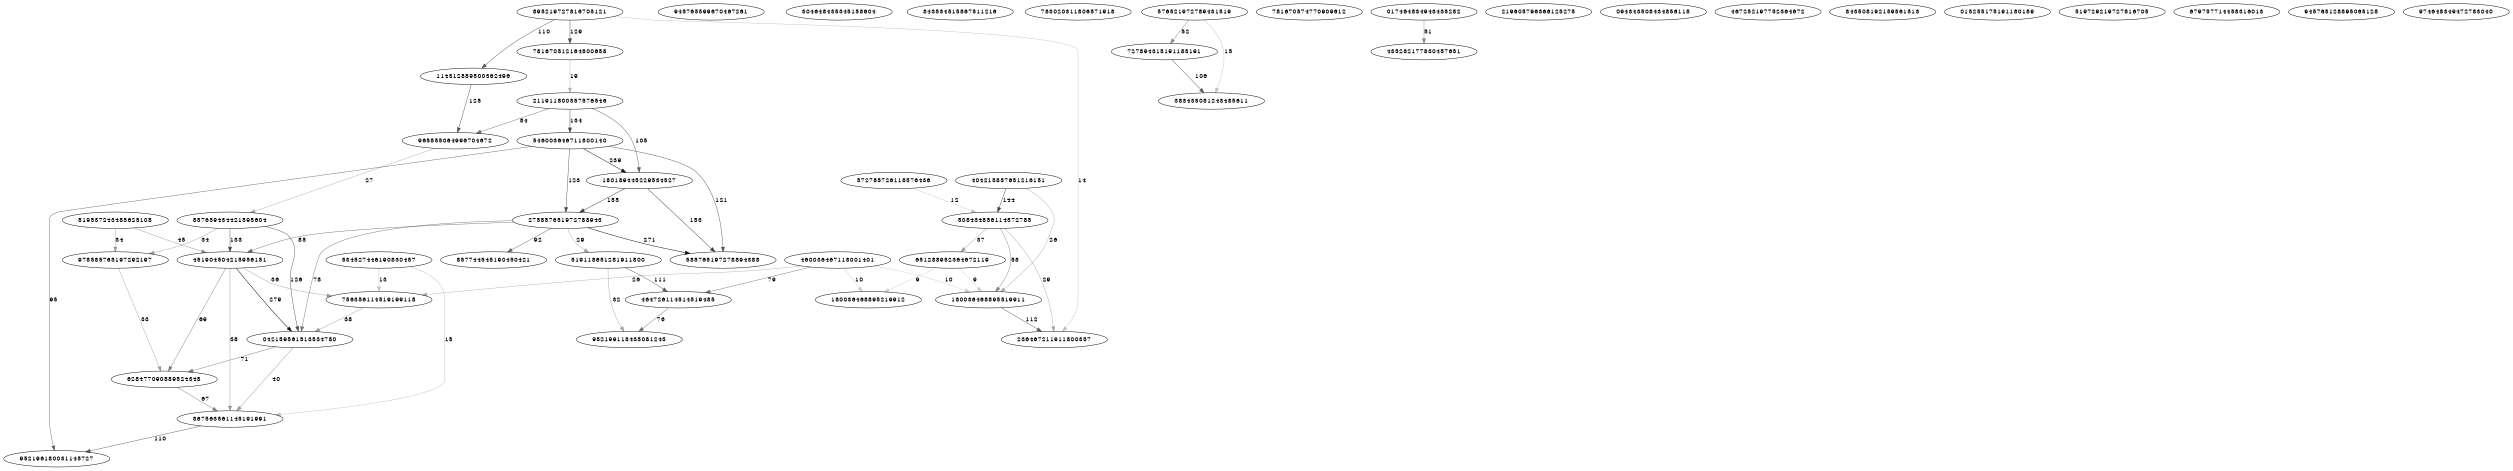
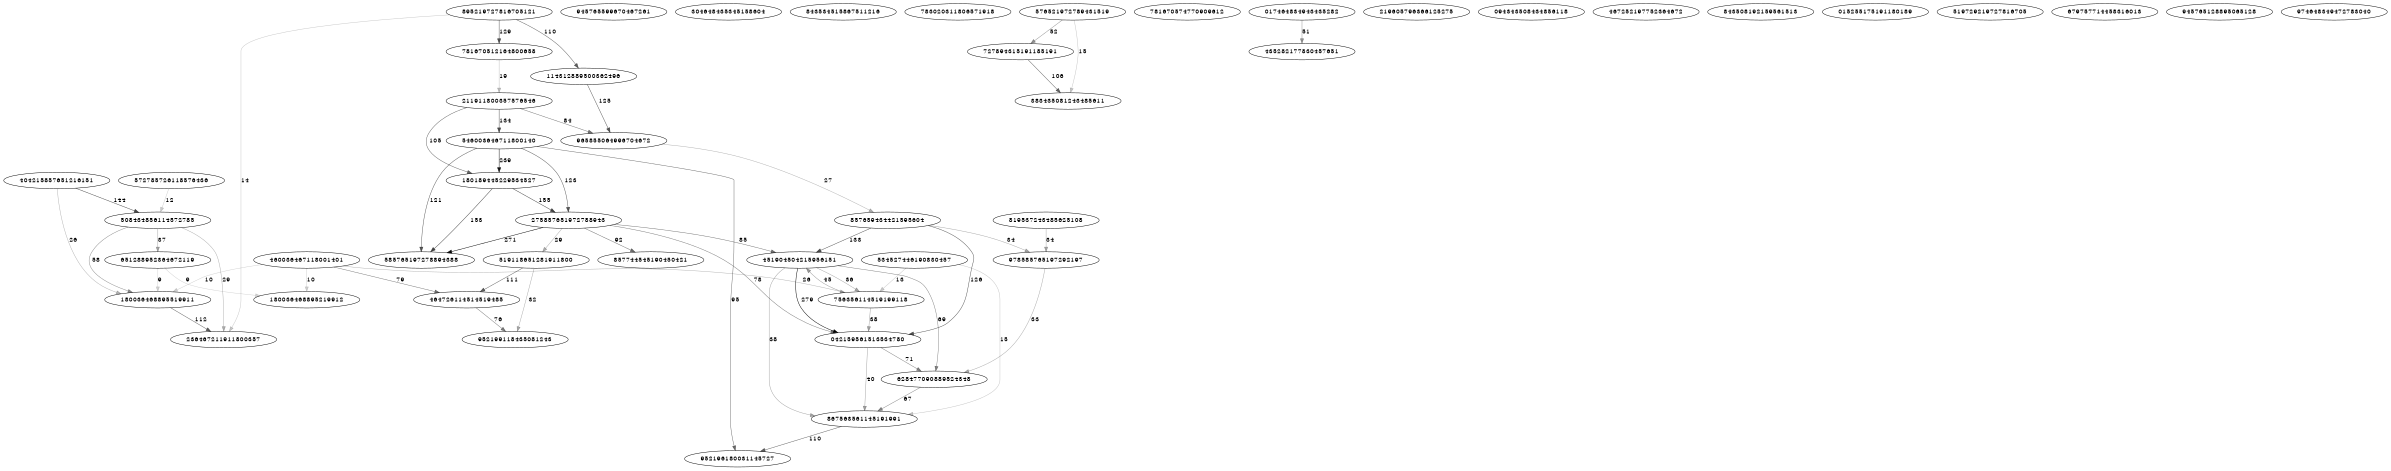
(168, 240) -> (826, 284)
